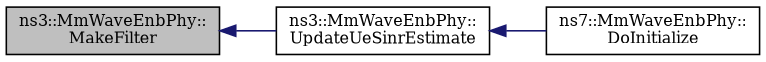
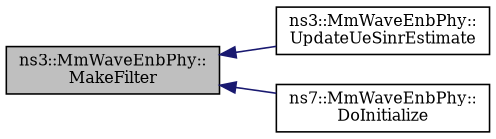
(526, 31) -> (256, 90)
